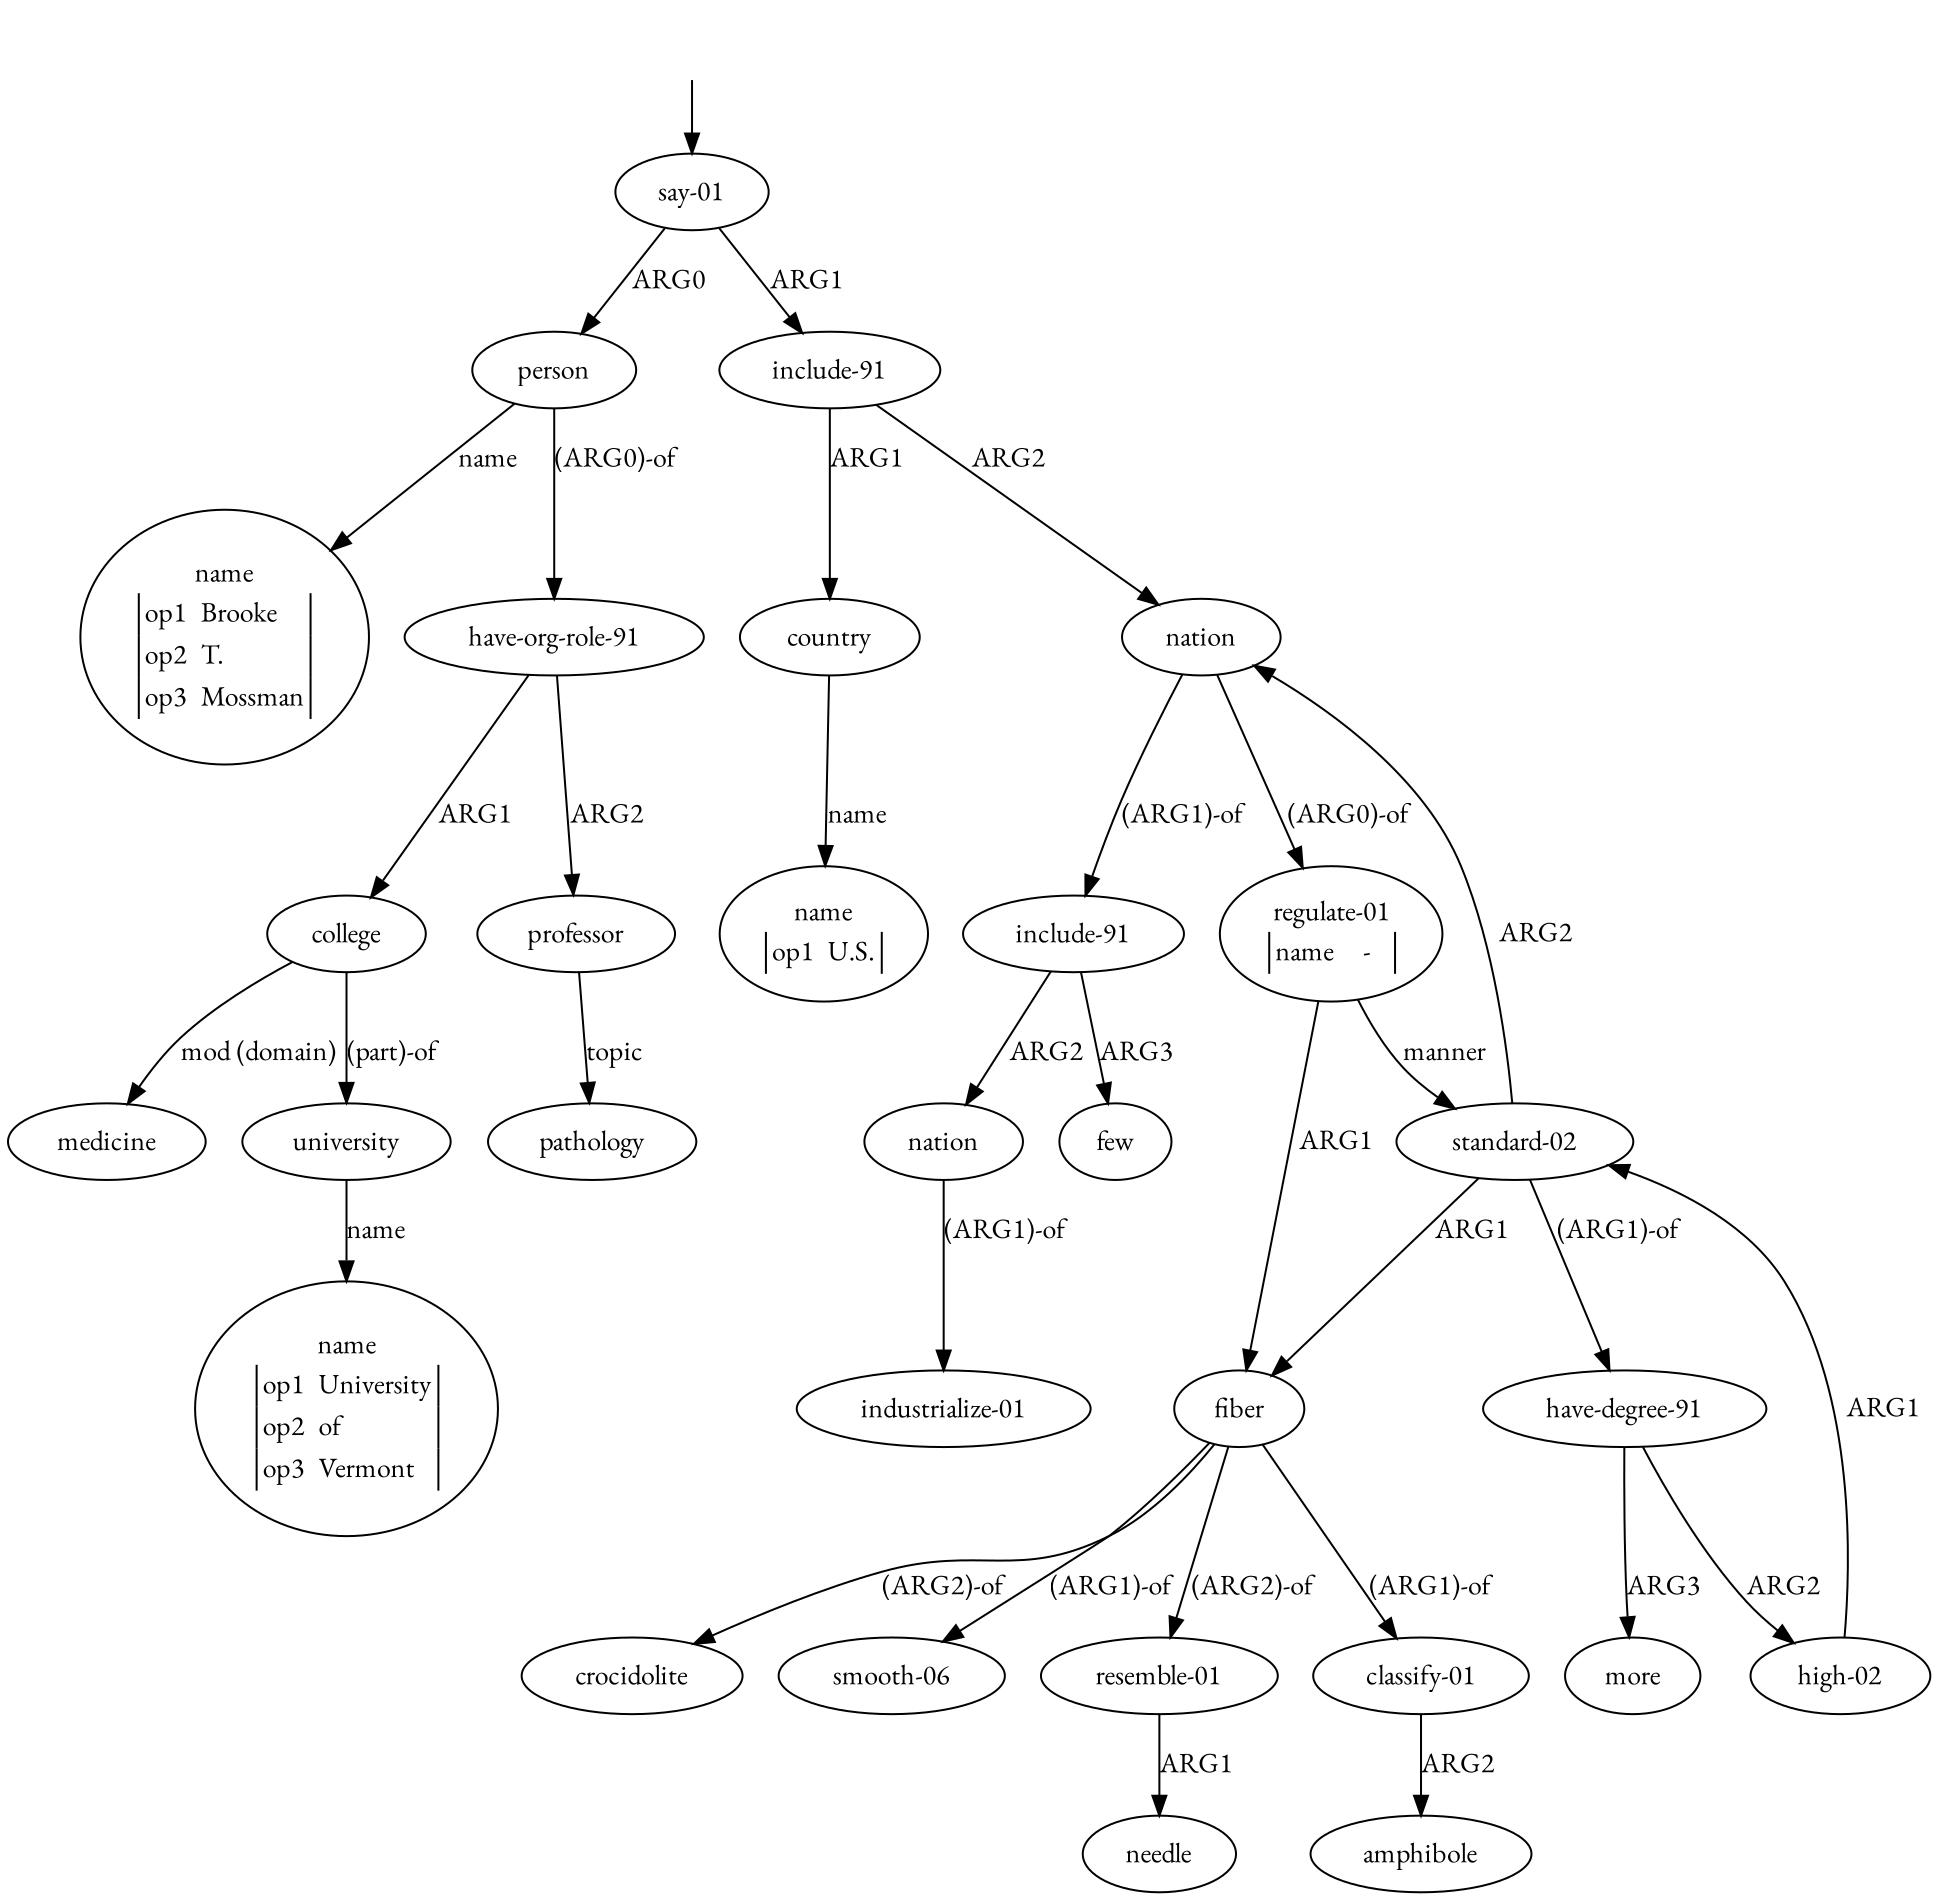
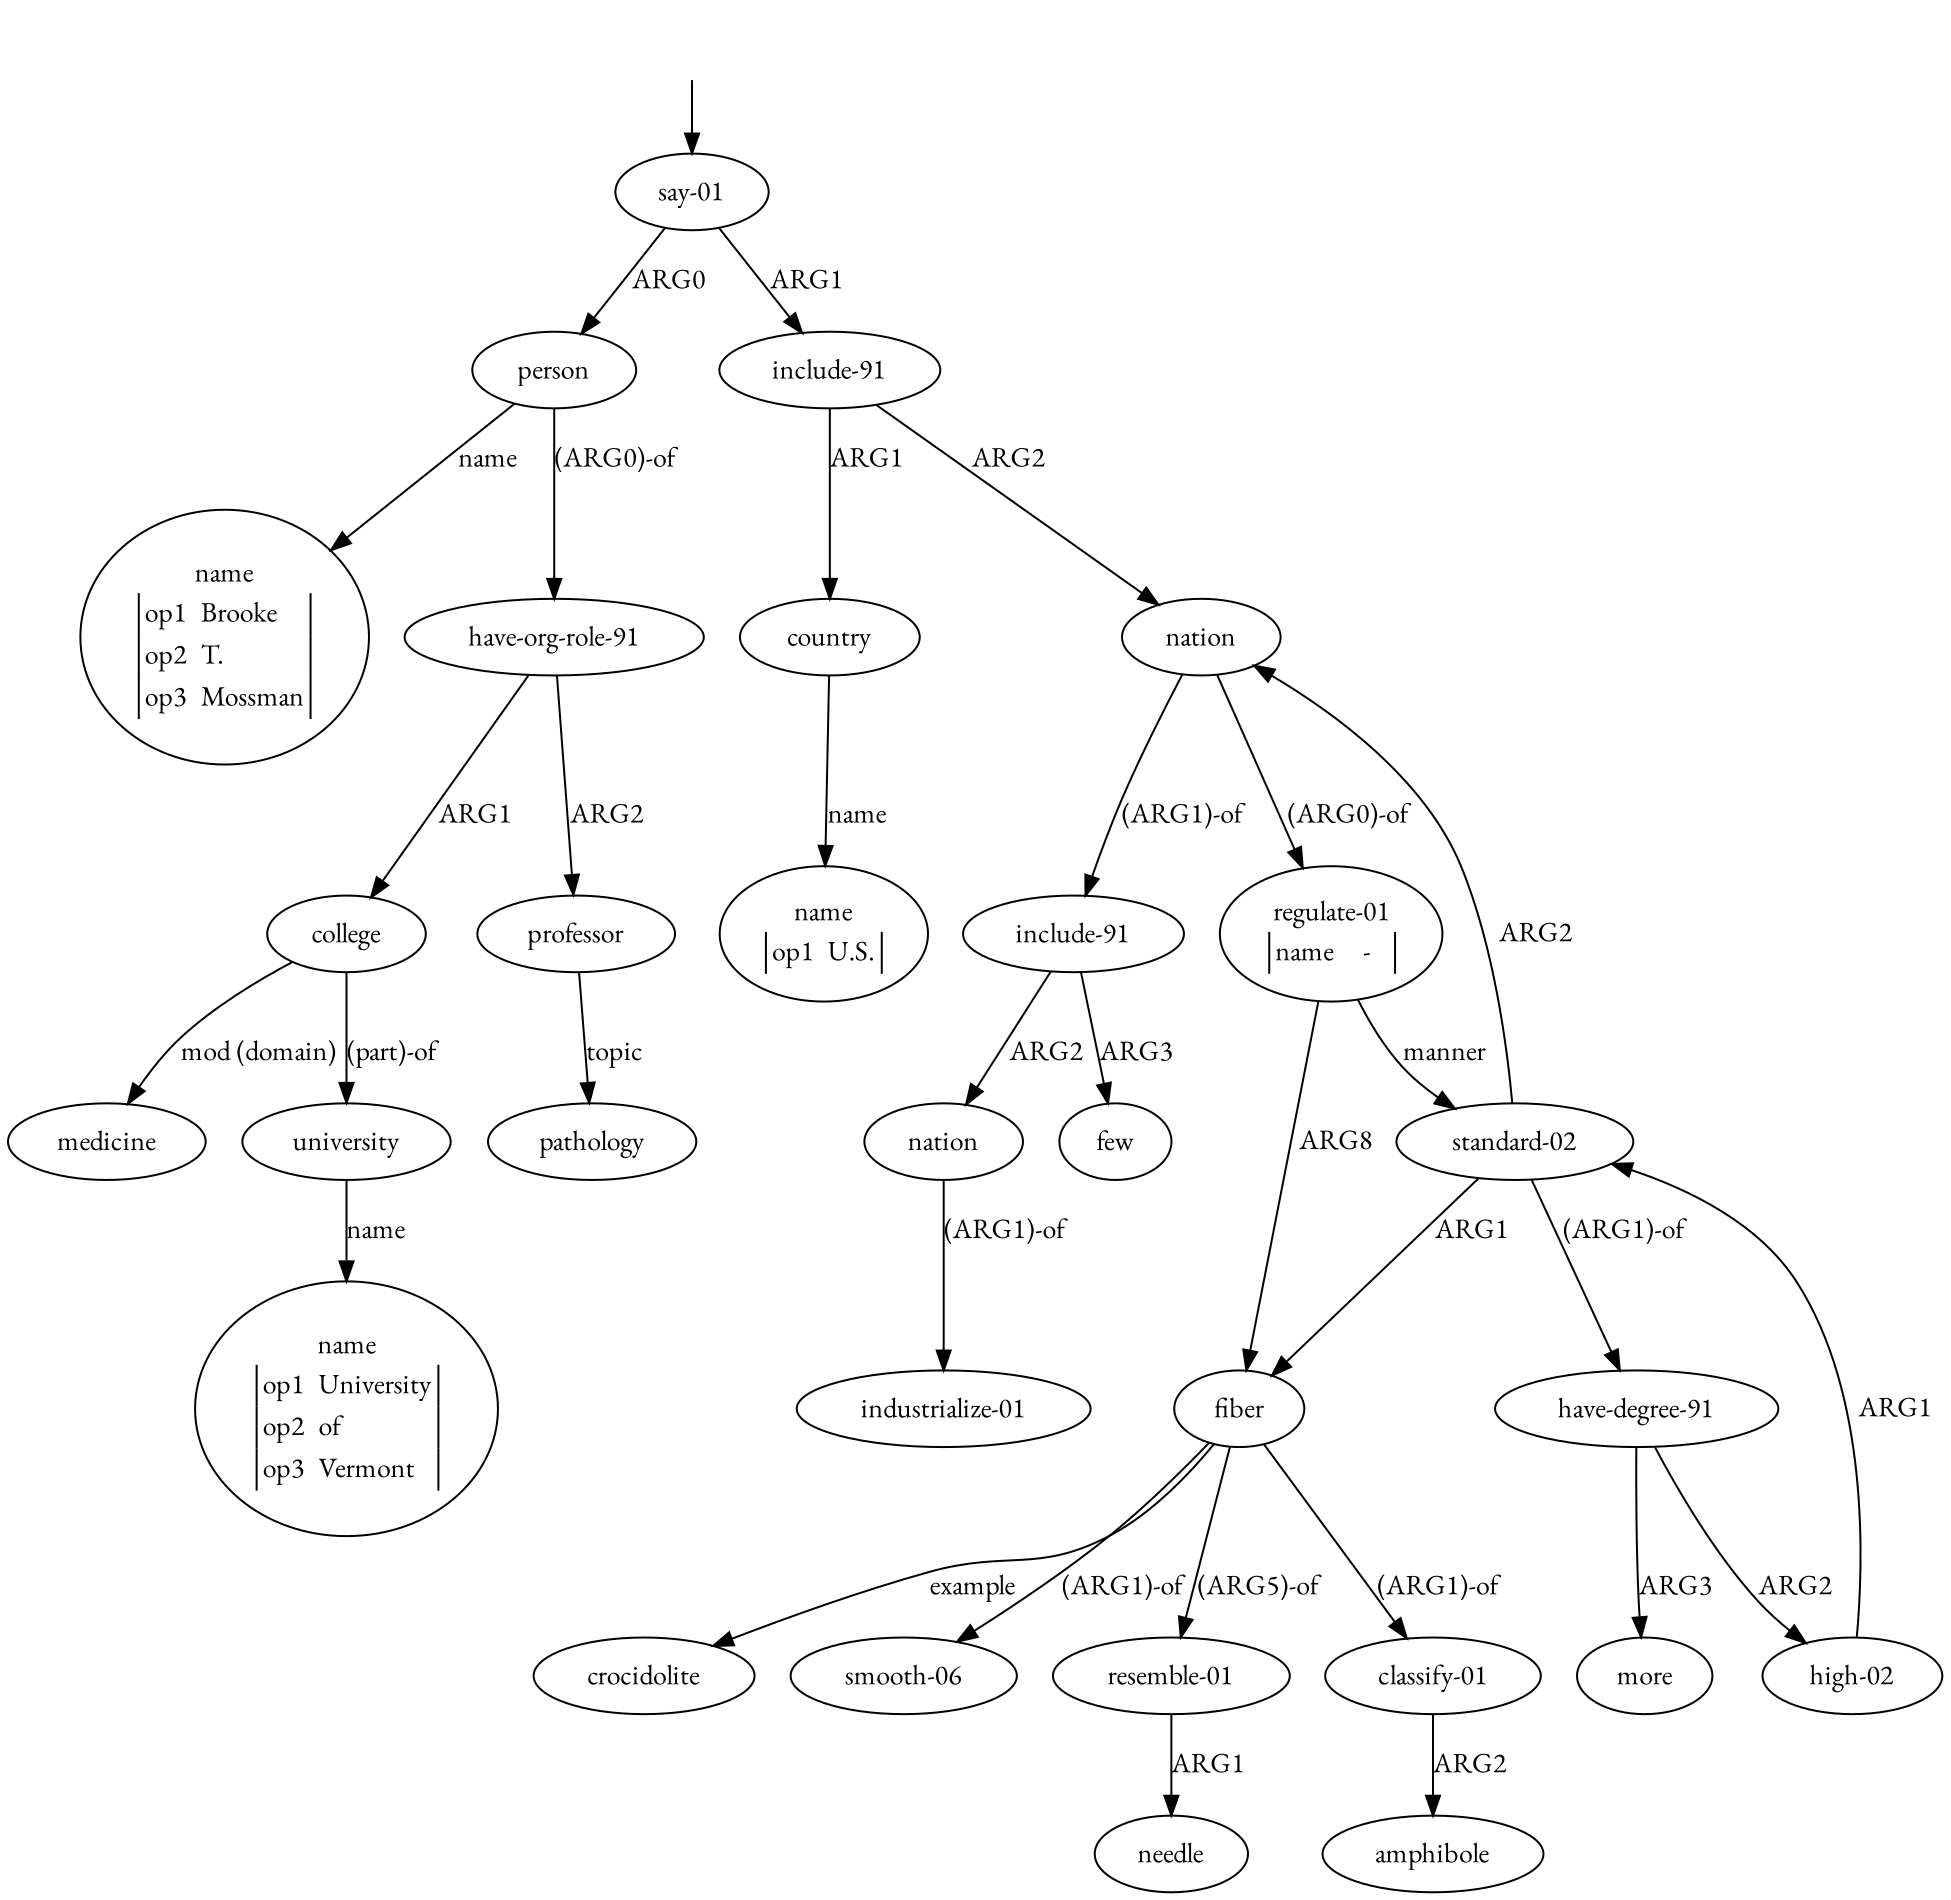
(1336, 1142) -> (1336, 1142)
(943, 1587) -> (973, 1587)
(1252, 1587) -> (1258, 1587)
